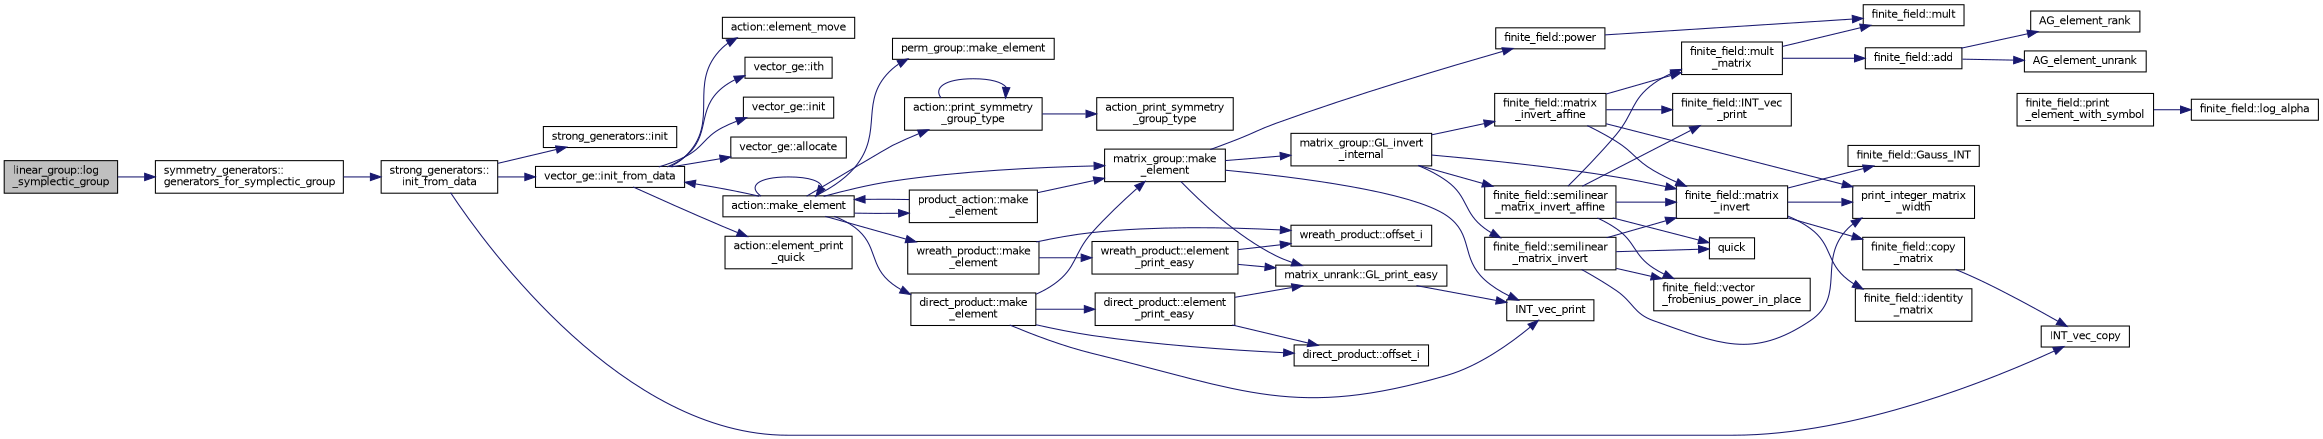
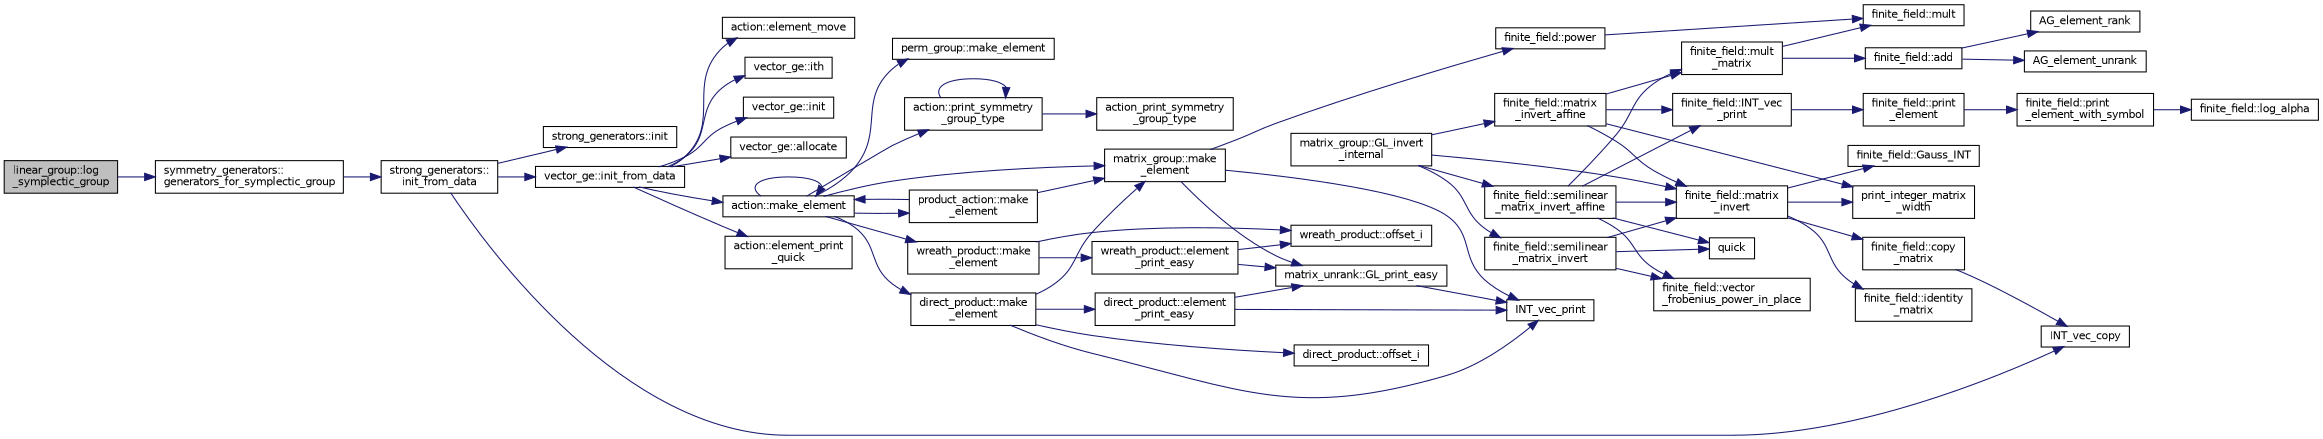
none -> (1914, 110)
(1253, 158) -> none
(727, 190) -> (675, 194)
(1270, 334) -> (1365, 310)
(1743, 344) -> none
